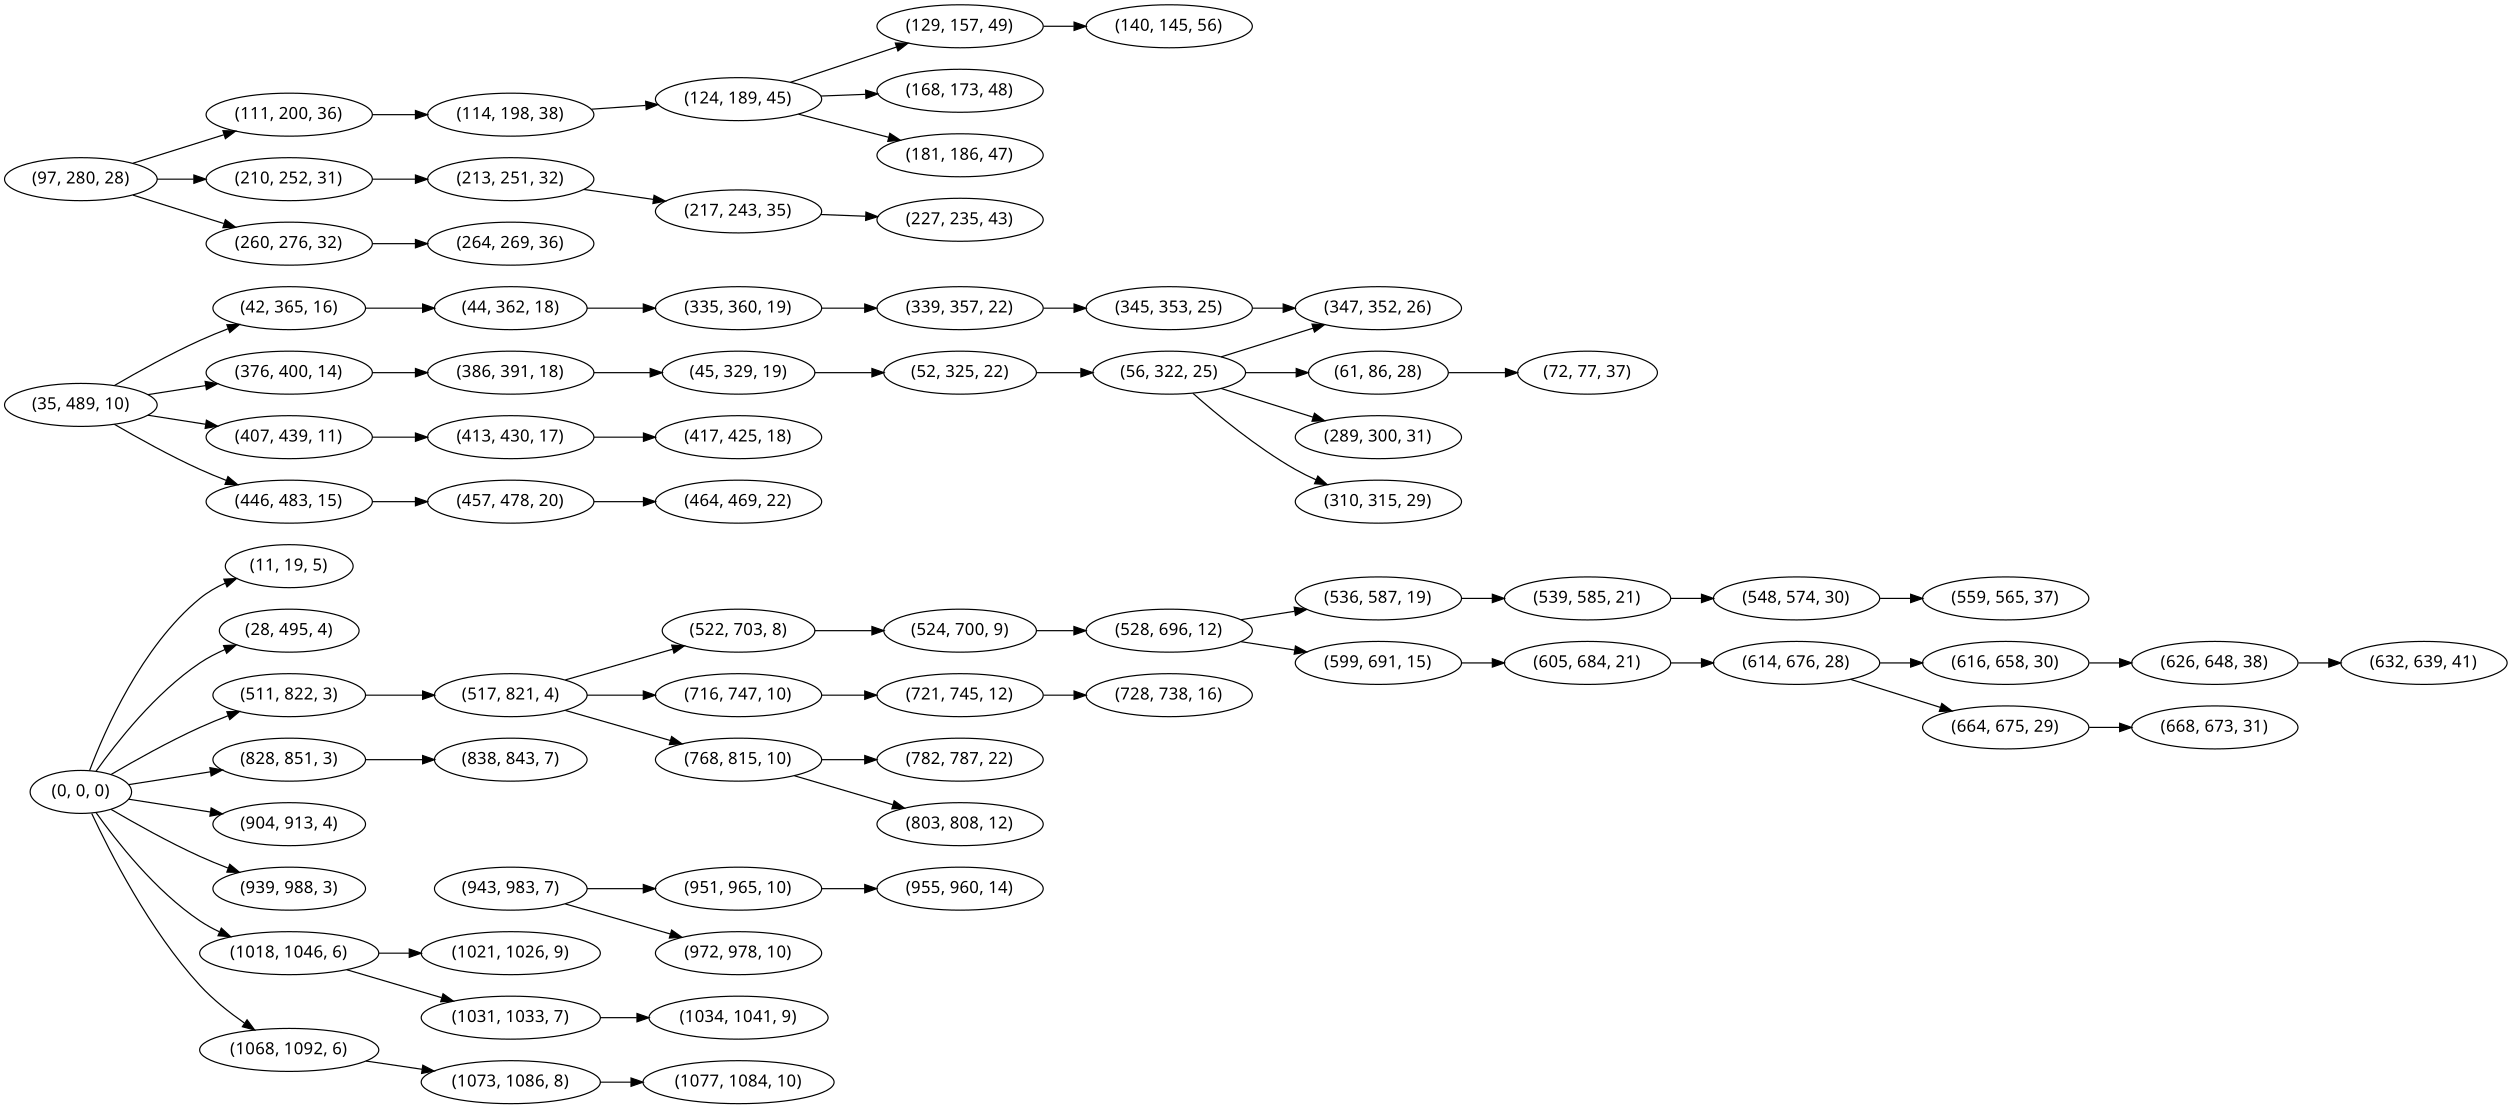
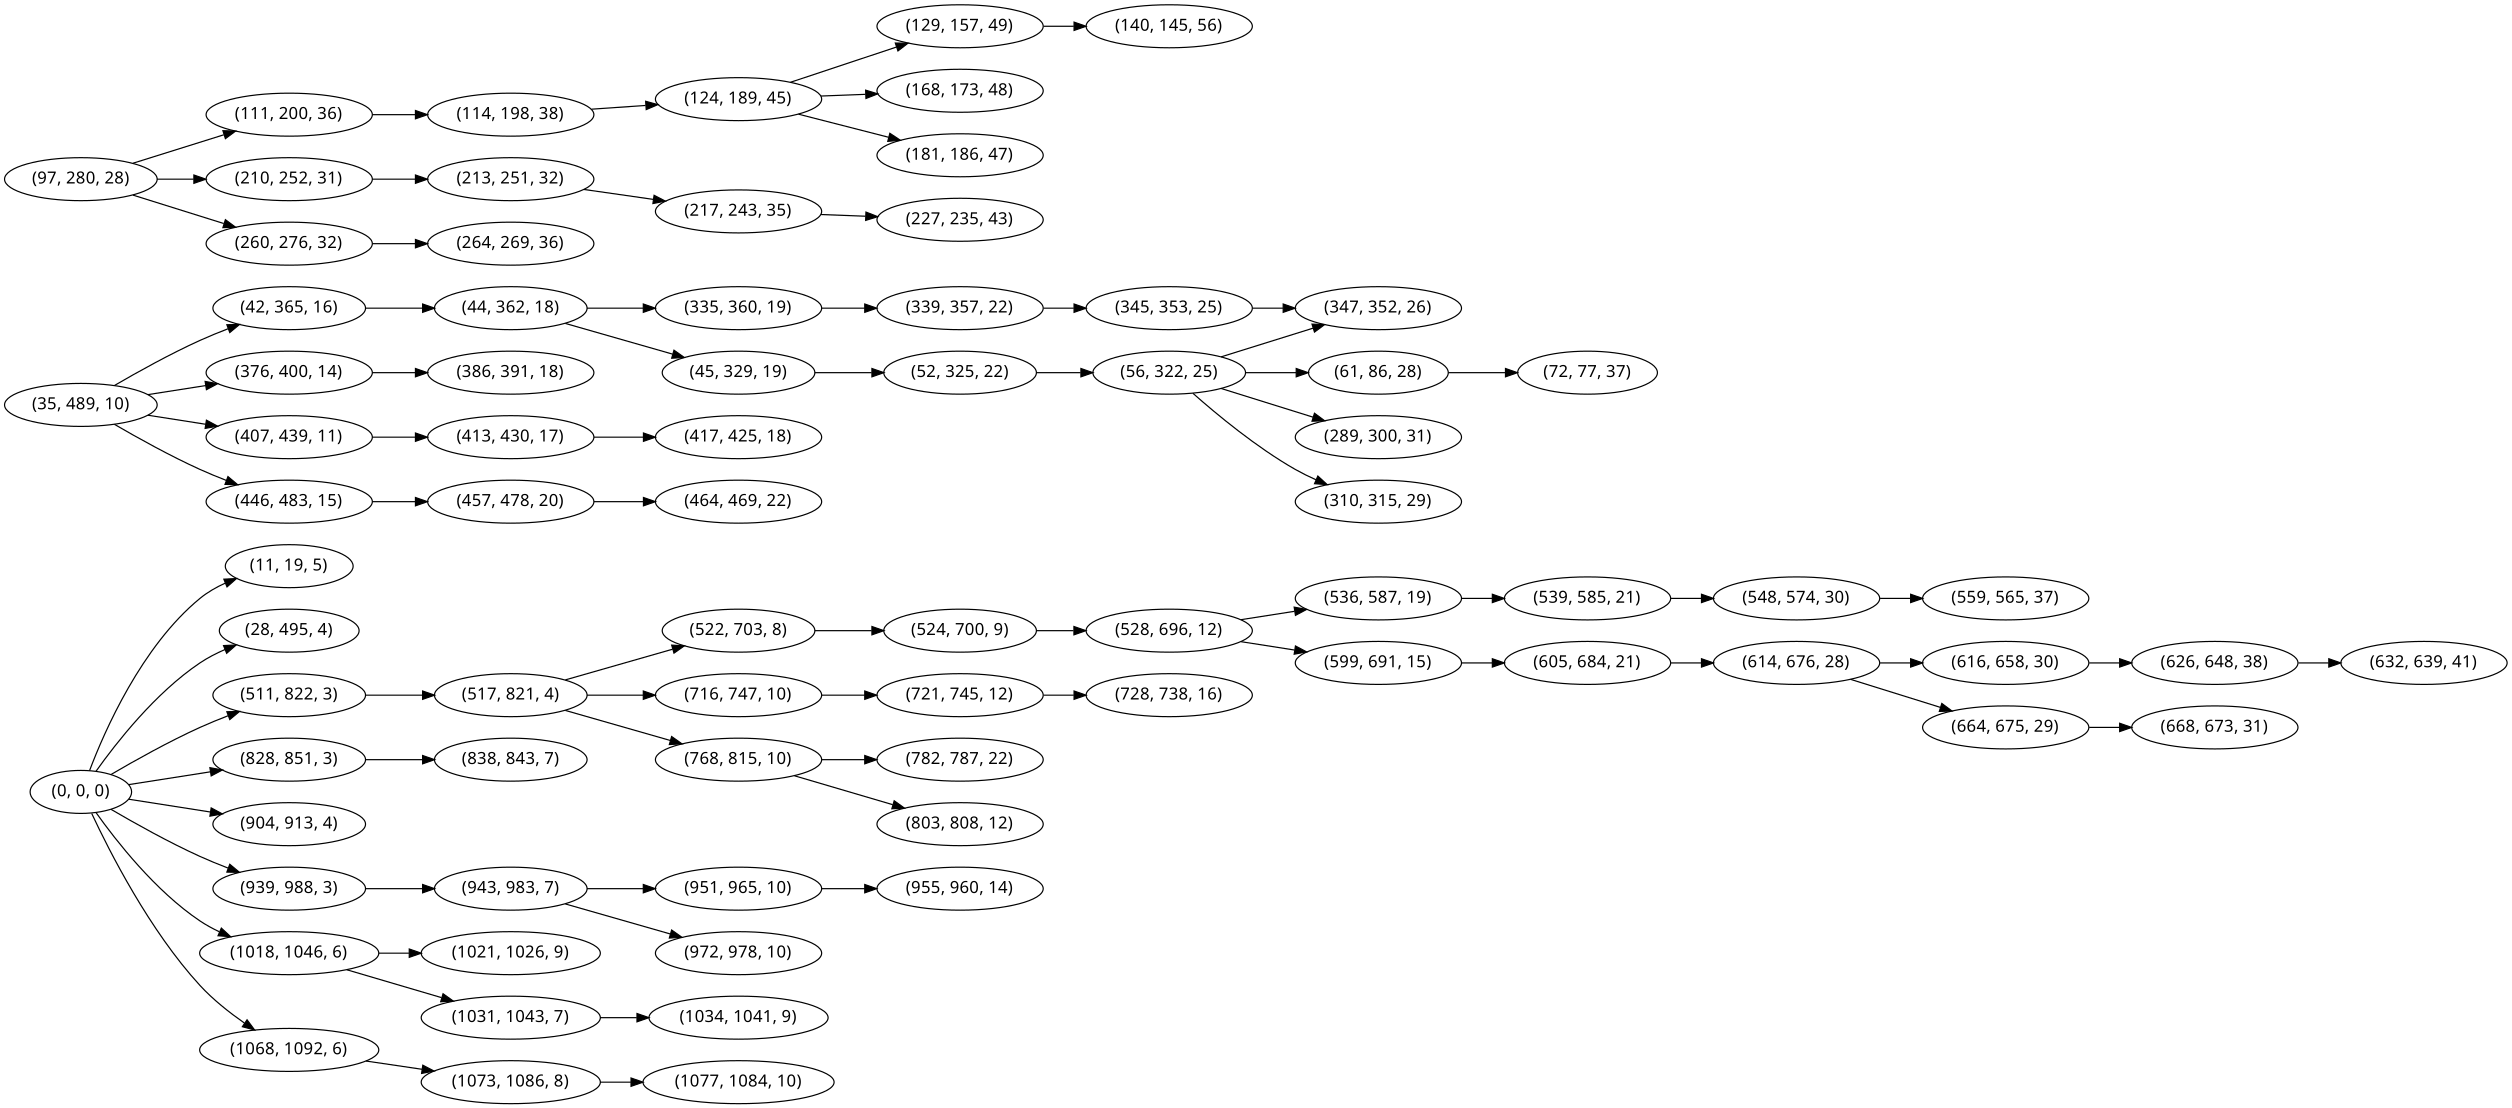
(622, 373) -> (619, 339)
none -> (394, 889)
(511, 1018) -> (511, 1018)
